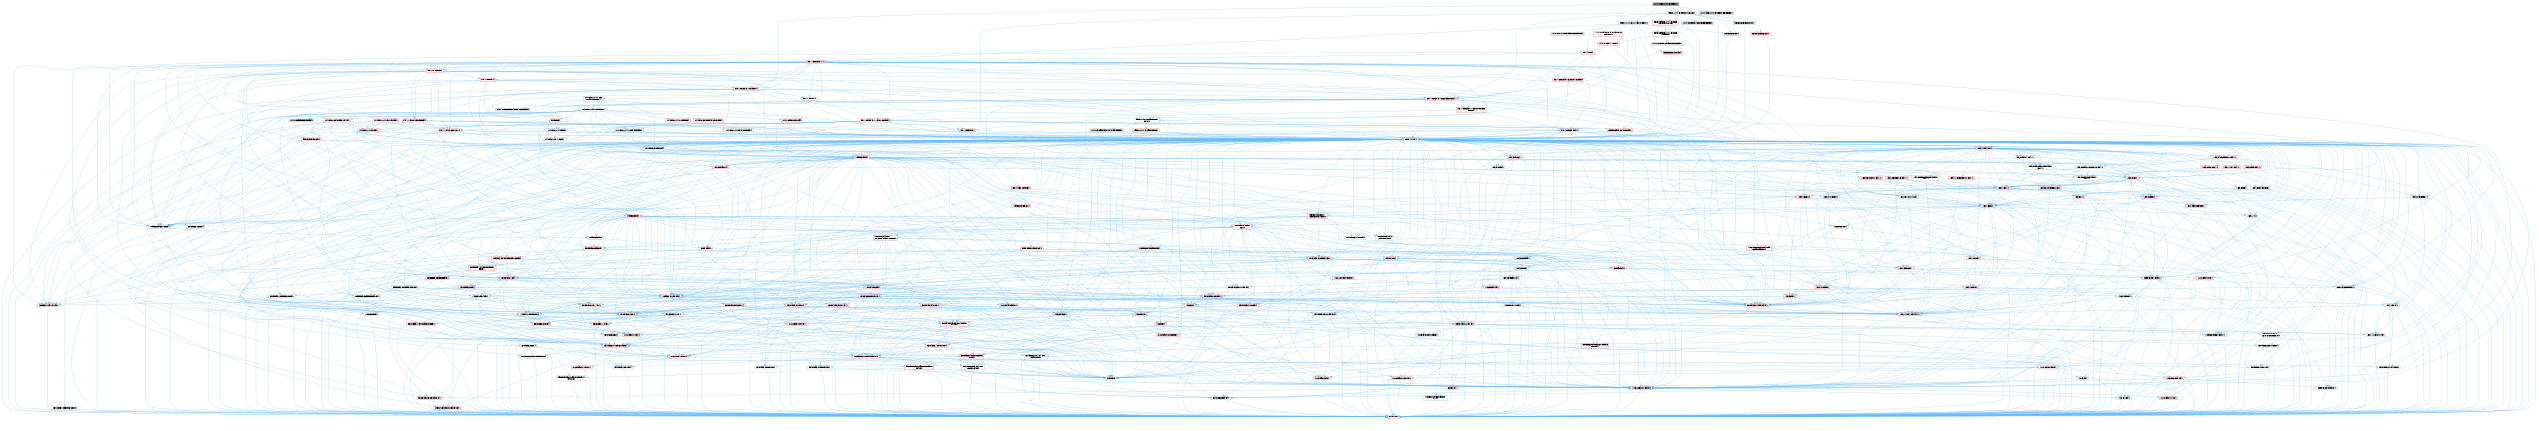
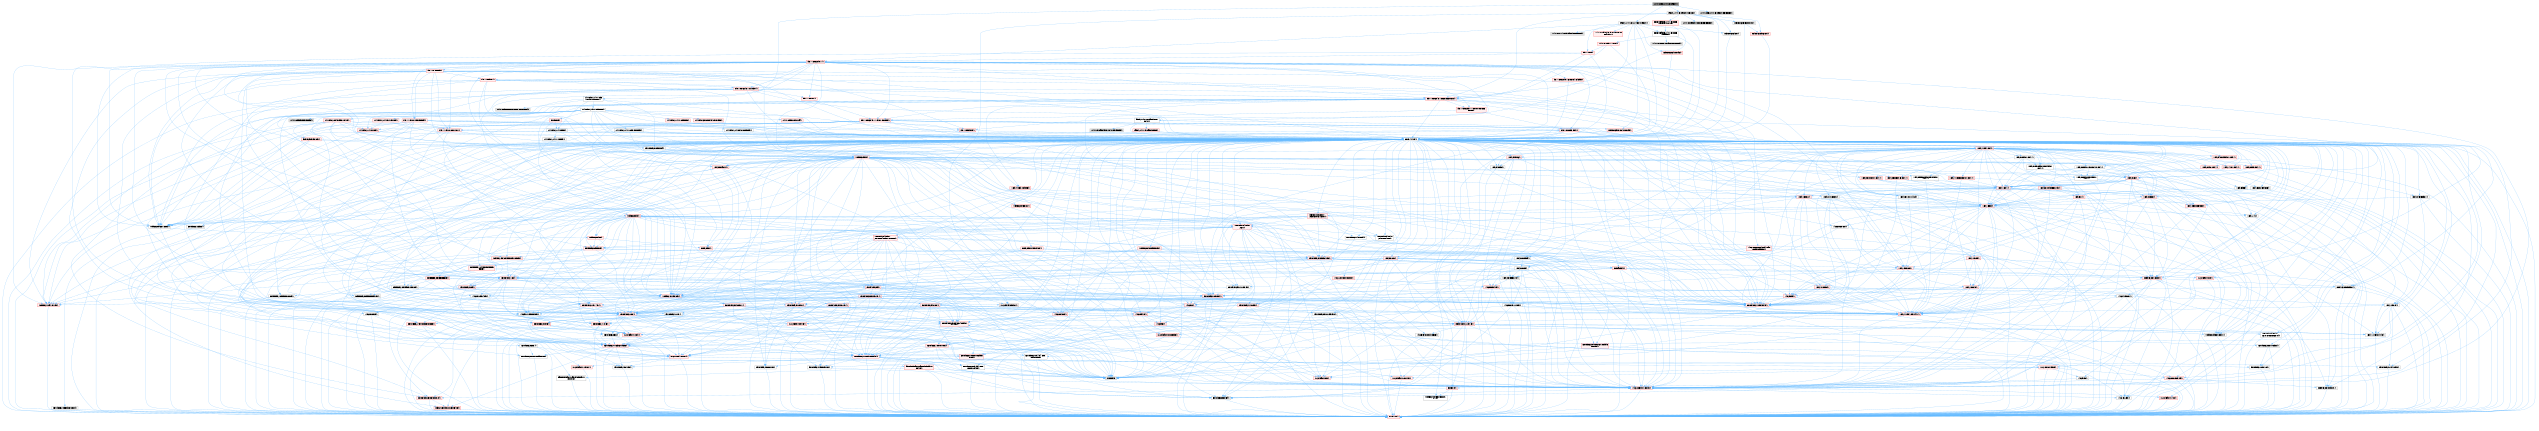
(554, 139) -> (554, 139)
